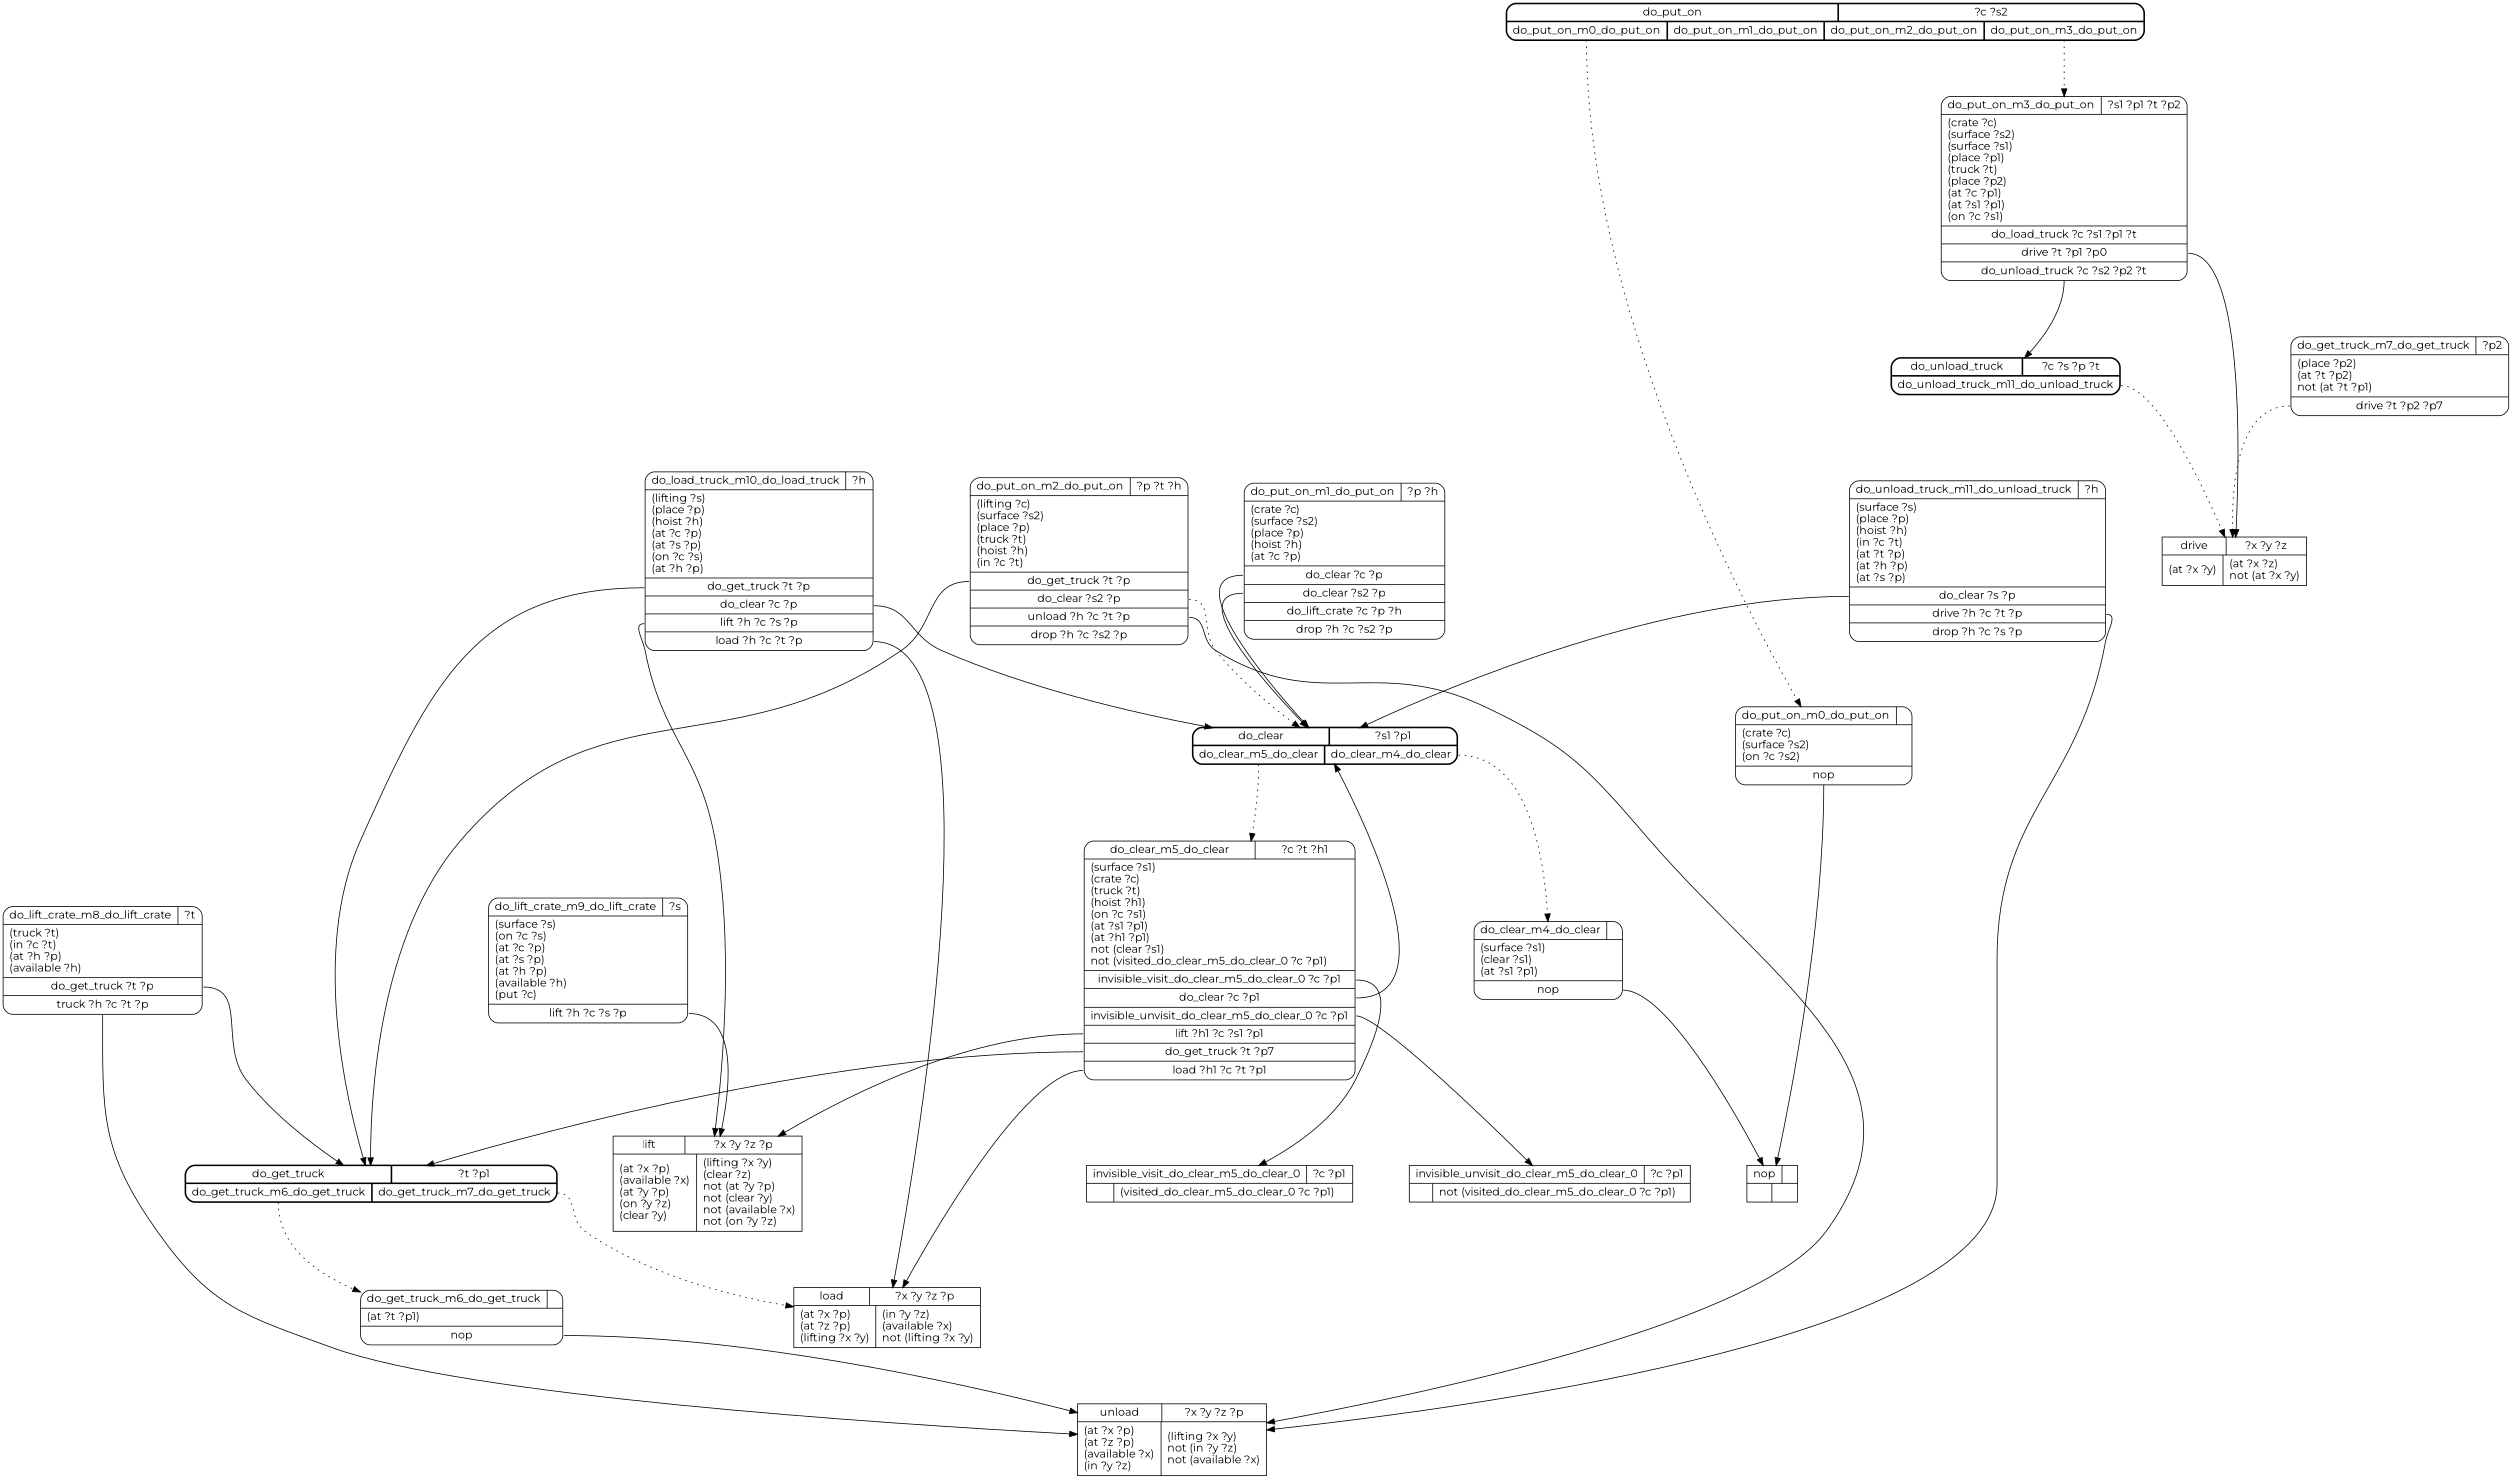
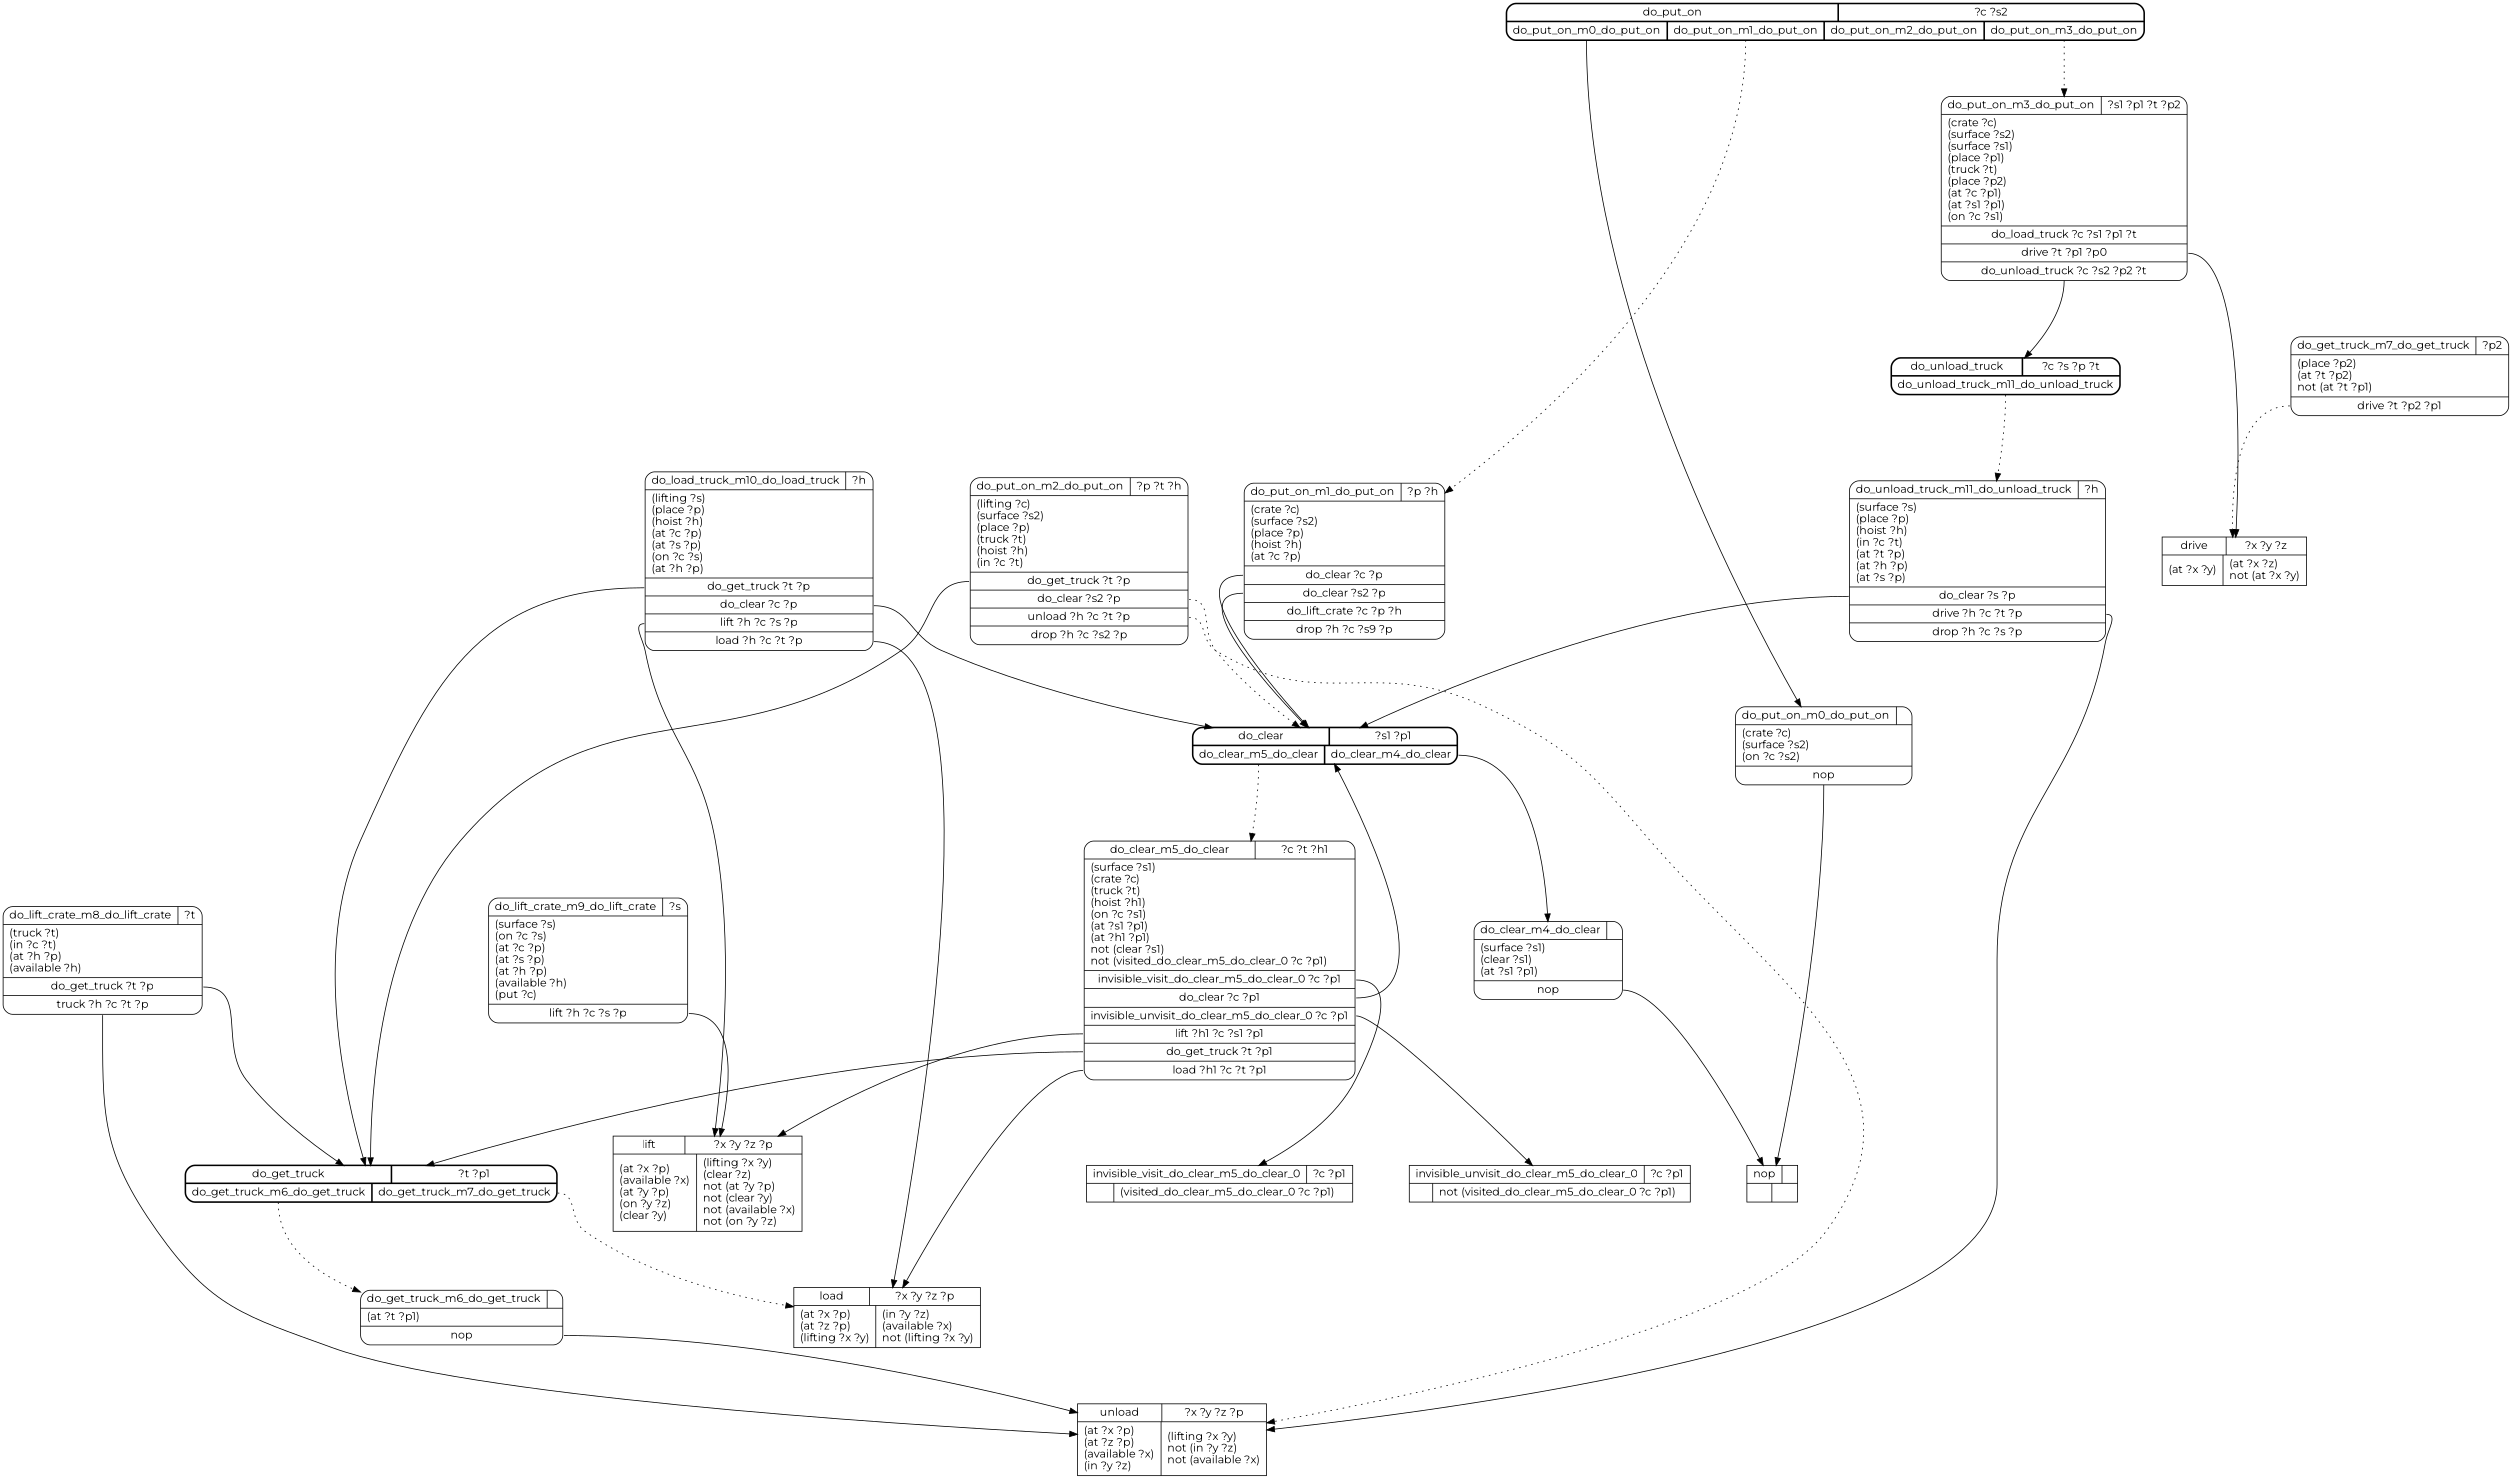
none -> (1649, 295)
(1653, 382) -> (1653, 382)
(2400, 406) -> (2400, 406)
(2182, 449) -> (2003, 434)
(1345, 630) -> (1345, 630)
(1529, 816) -> (1529, 816)
(1828, 1035) -> (1828, 1035)
(1220, 1052) -> (1220, 1052)
